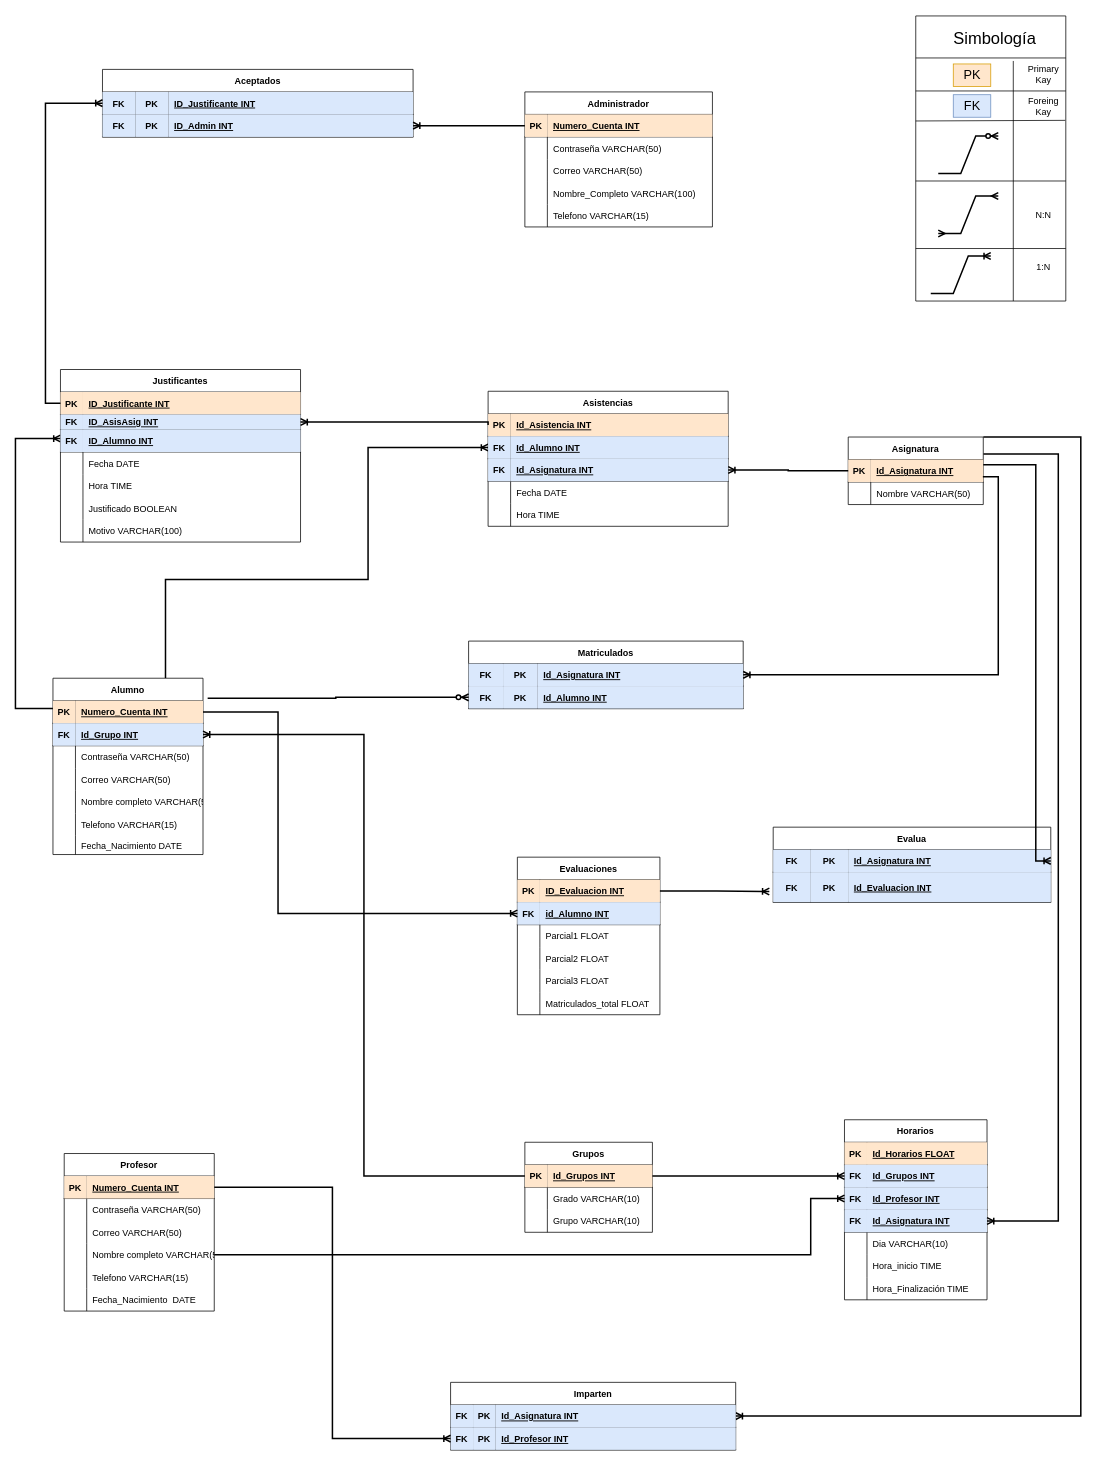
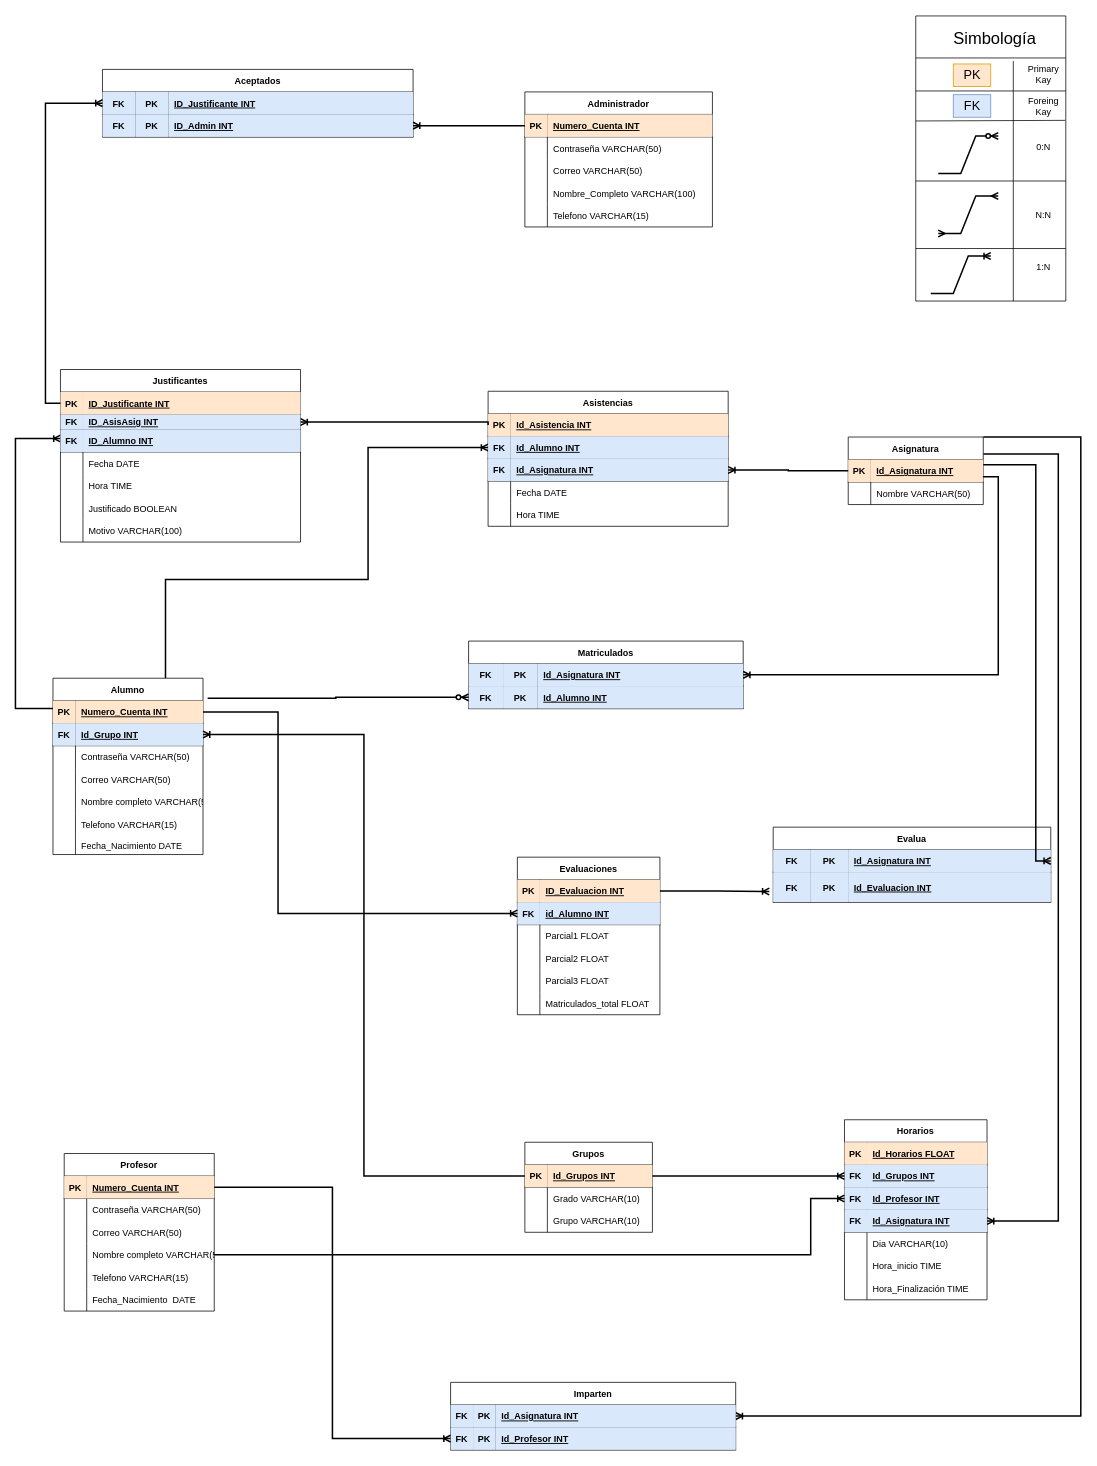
none -> (1043, 147)
